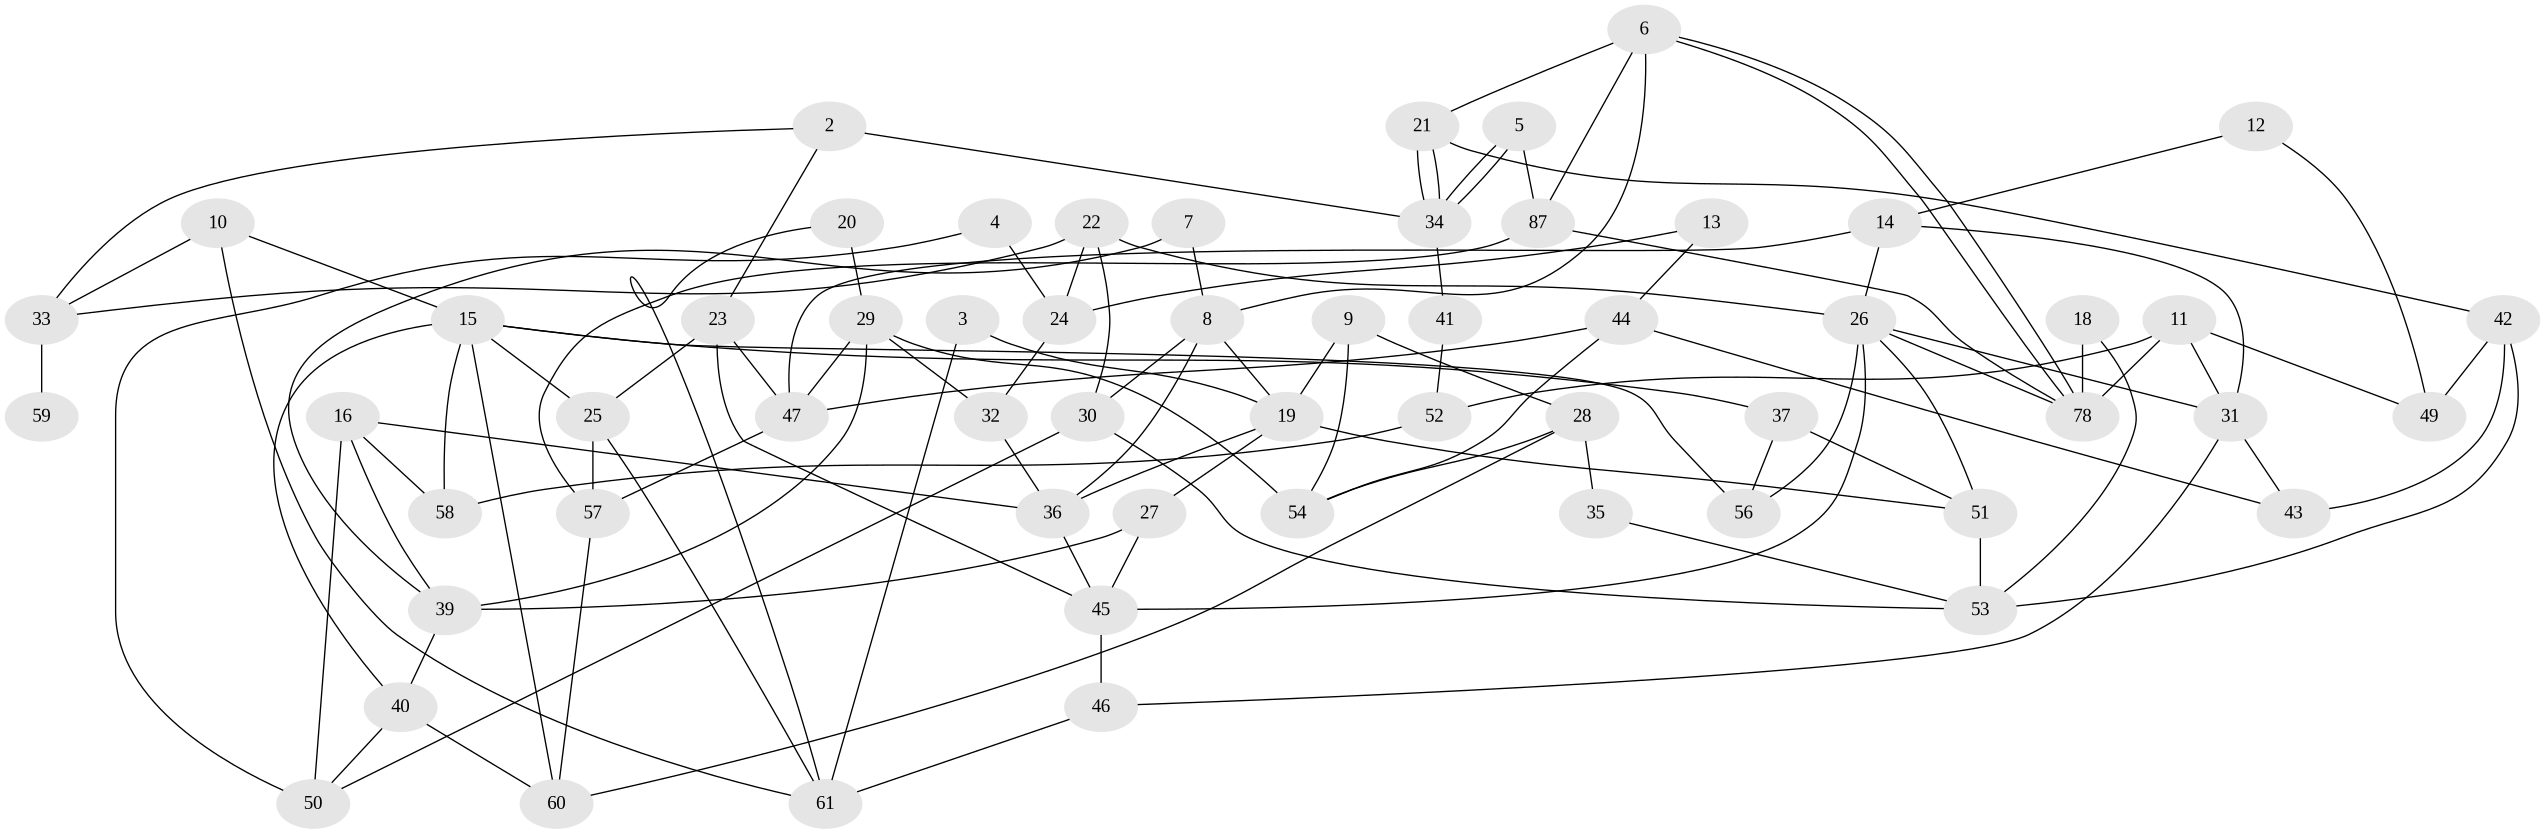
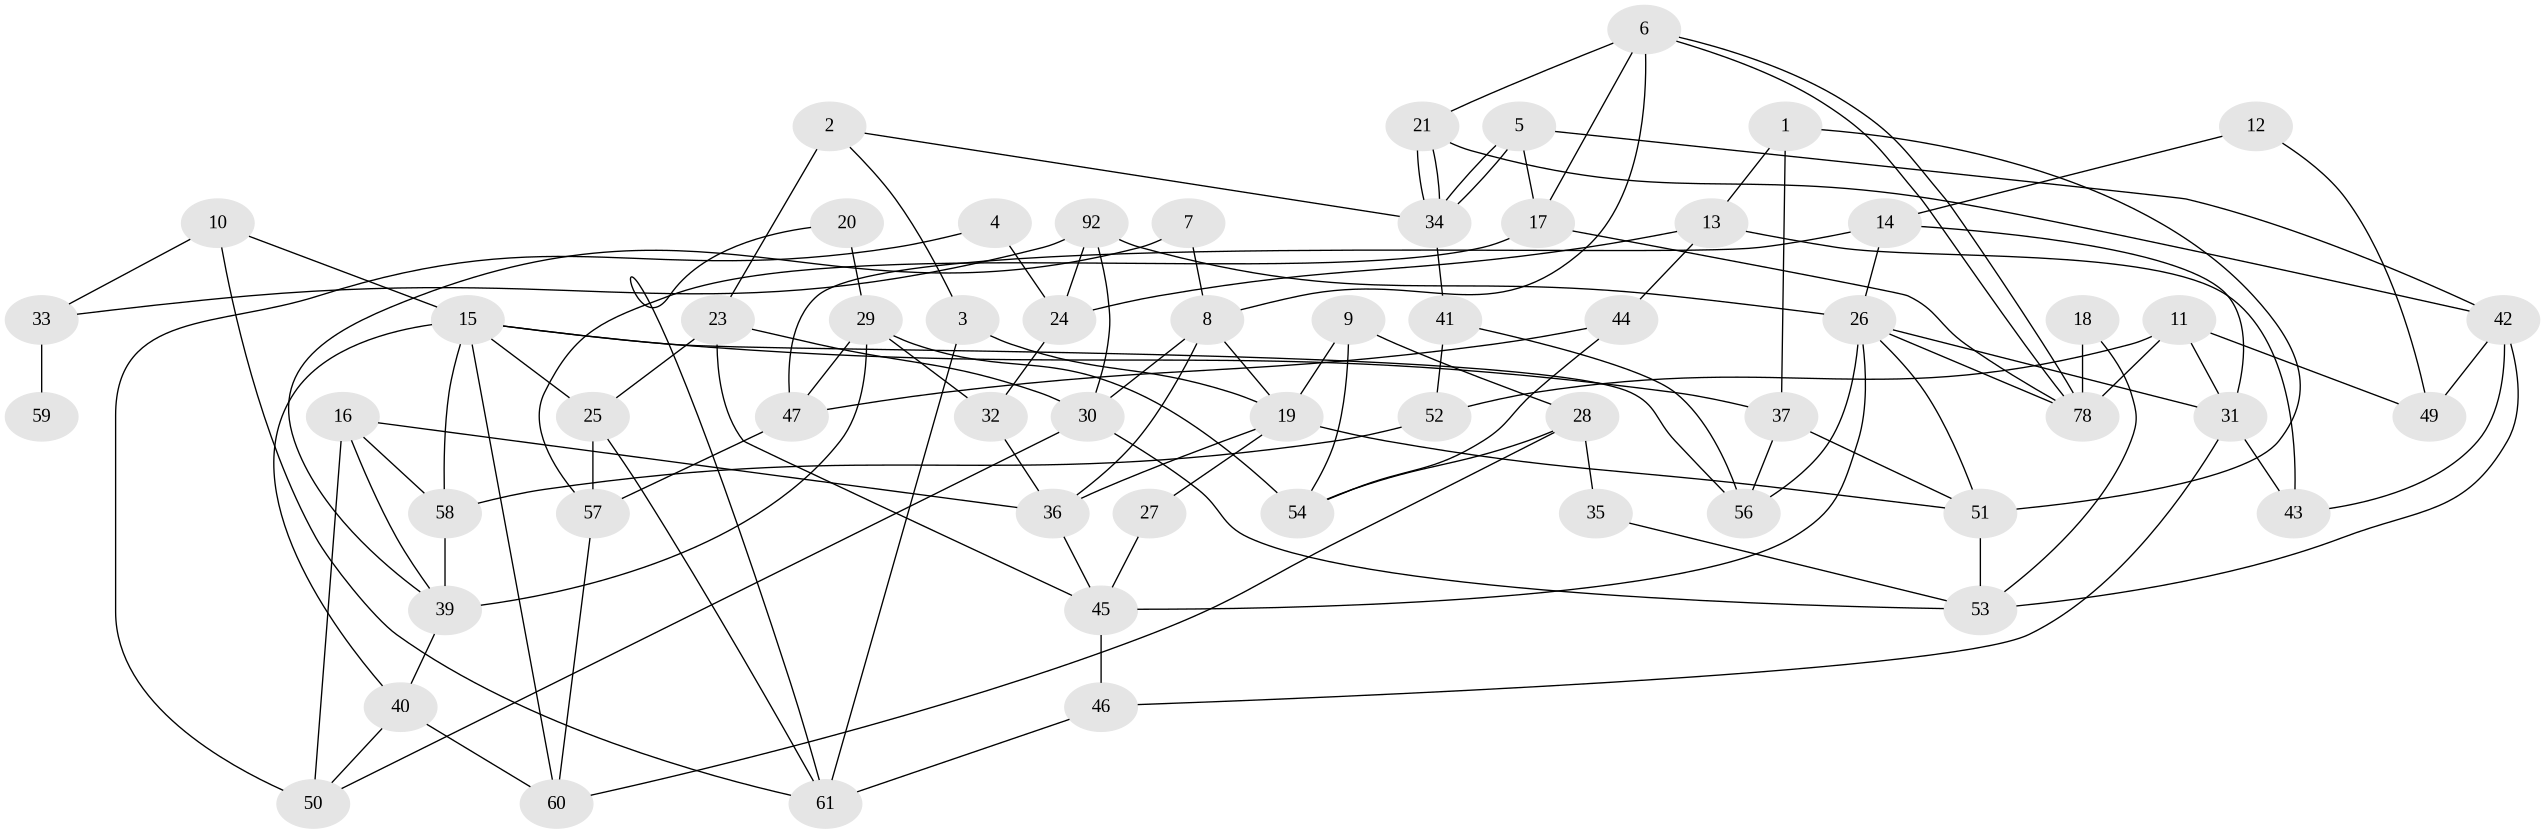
none -> (1785, 126)
(404, 153) -> (908, 217)
none -> (2000, 179)
(1092, 223) -> (1092, 223)
(1538, 223) -> (1538, 223)
(755, 368) -> (962, 371)
none -> (1635, 372)
(1957, 419) -> (2095, 262)
(805, 591) -> (445, 562)
